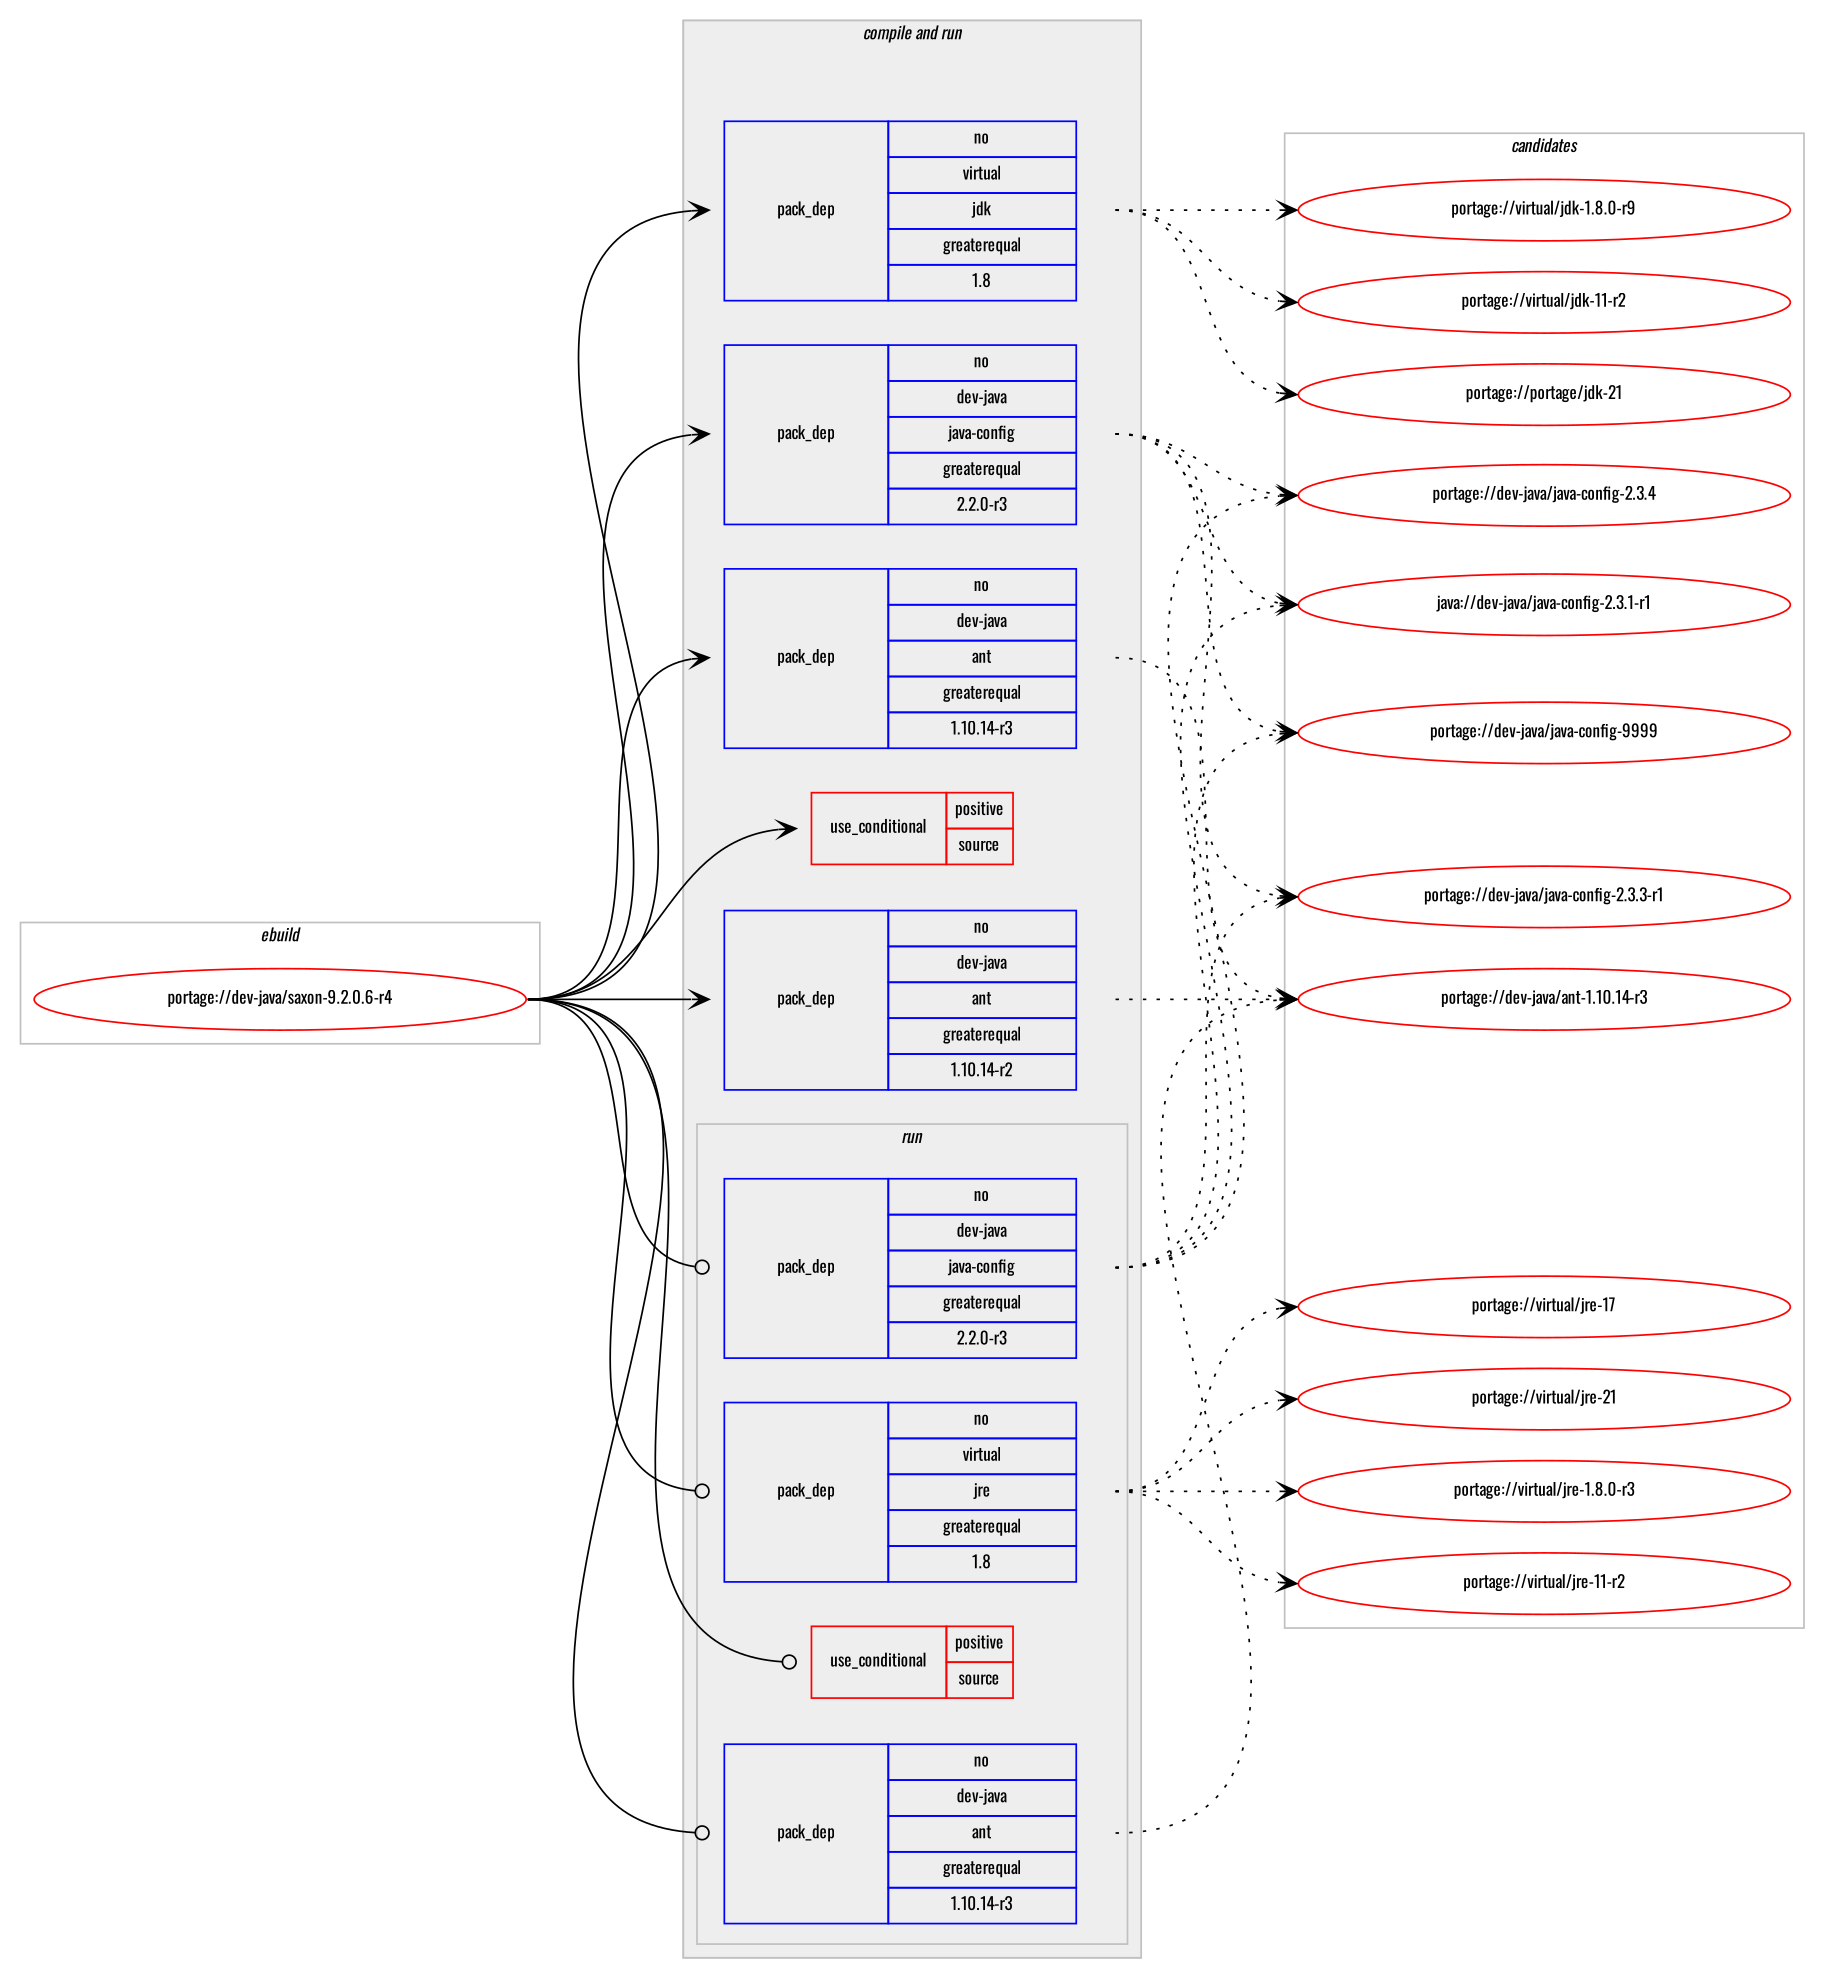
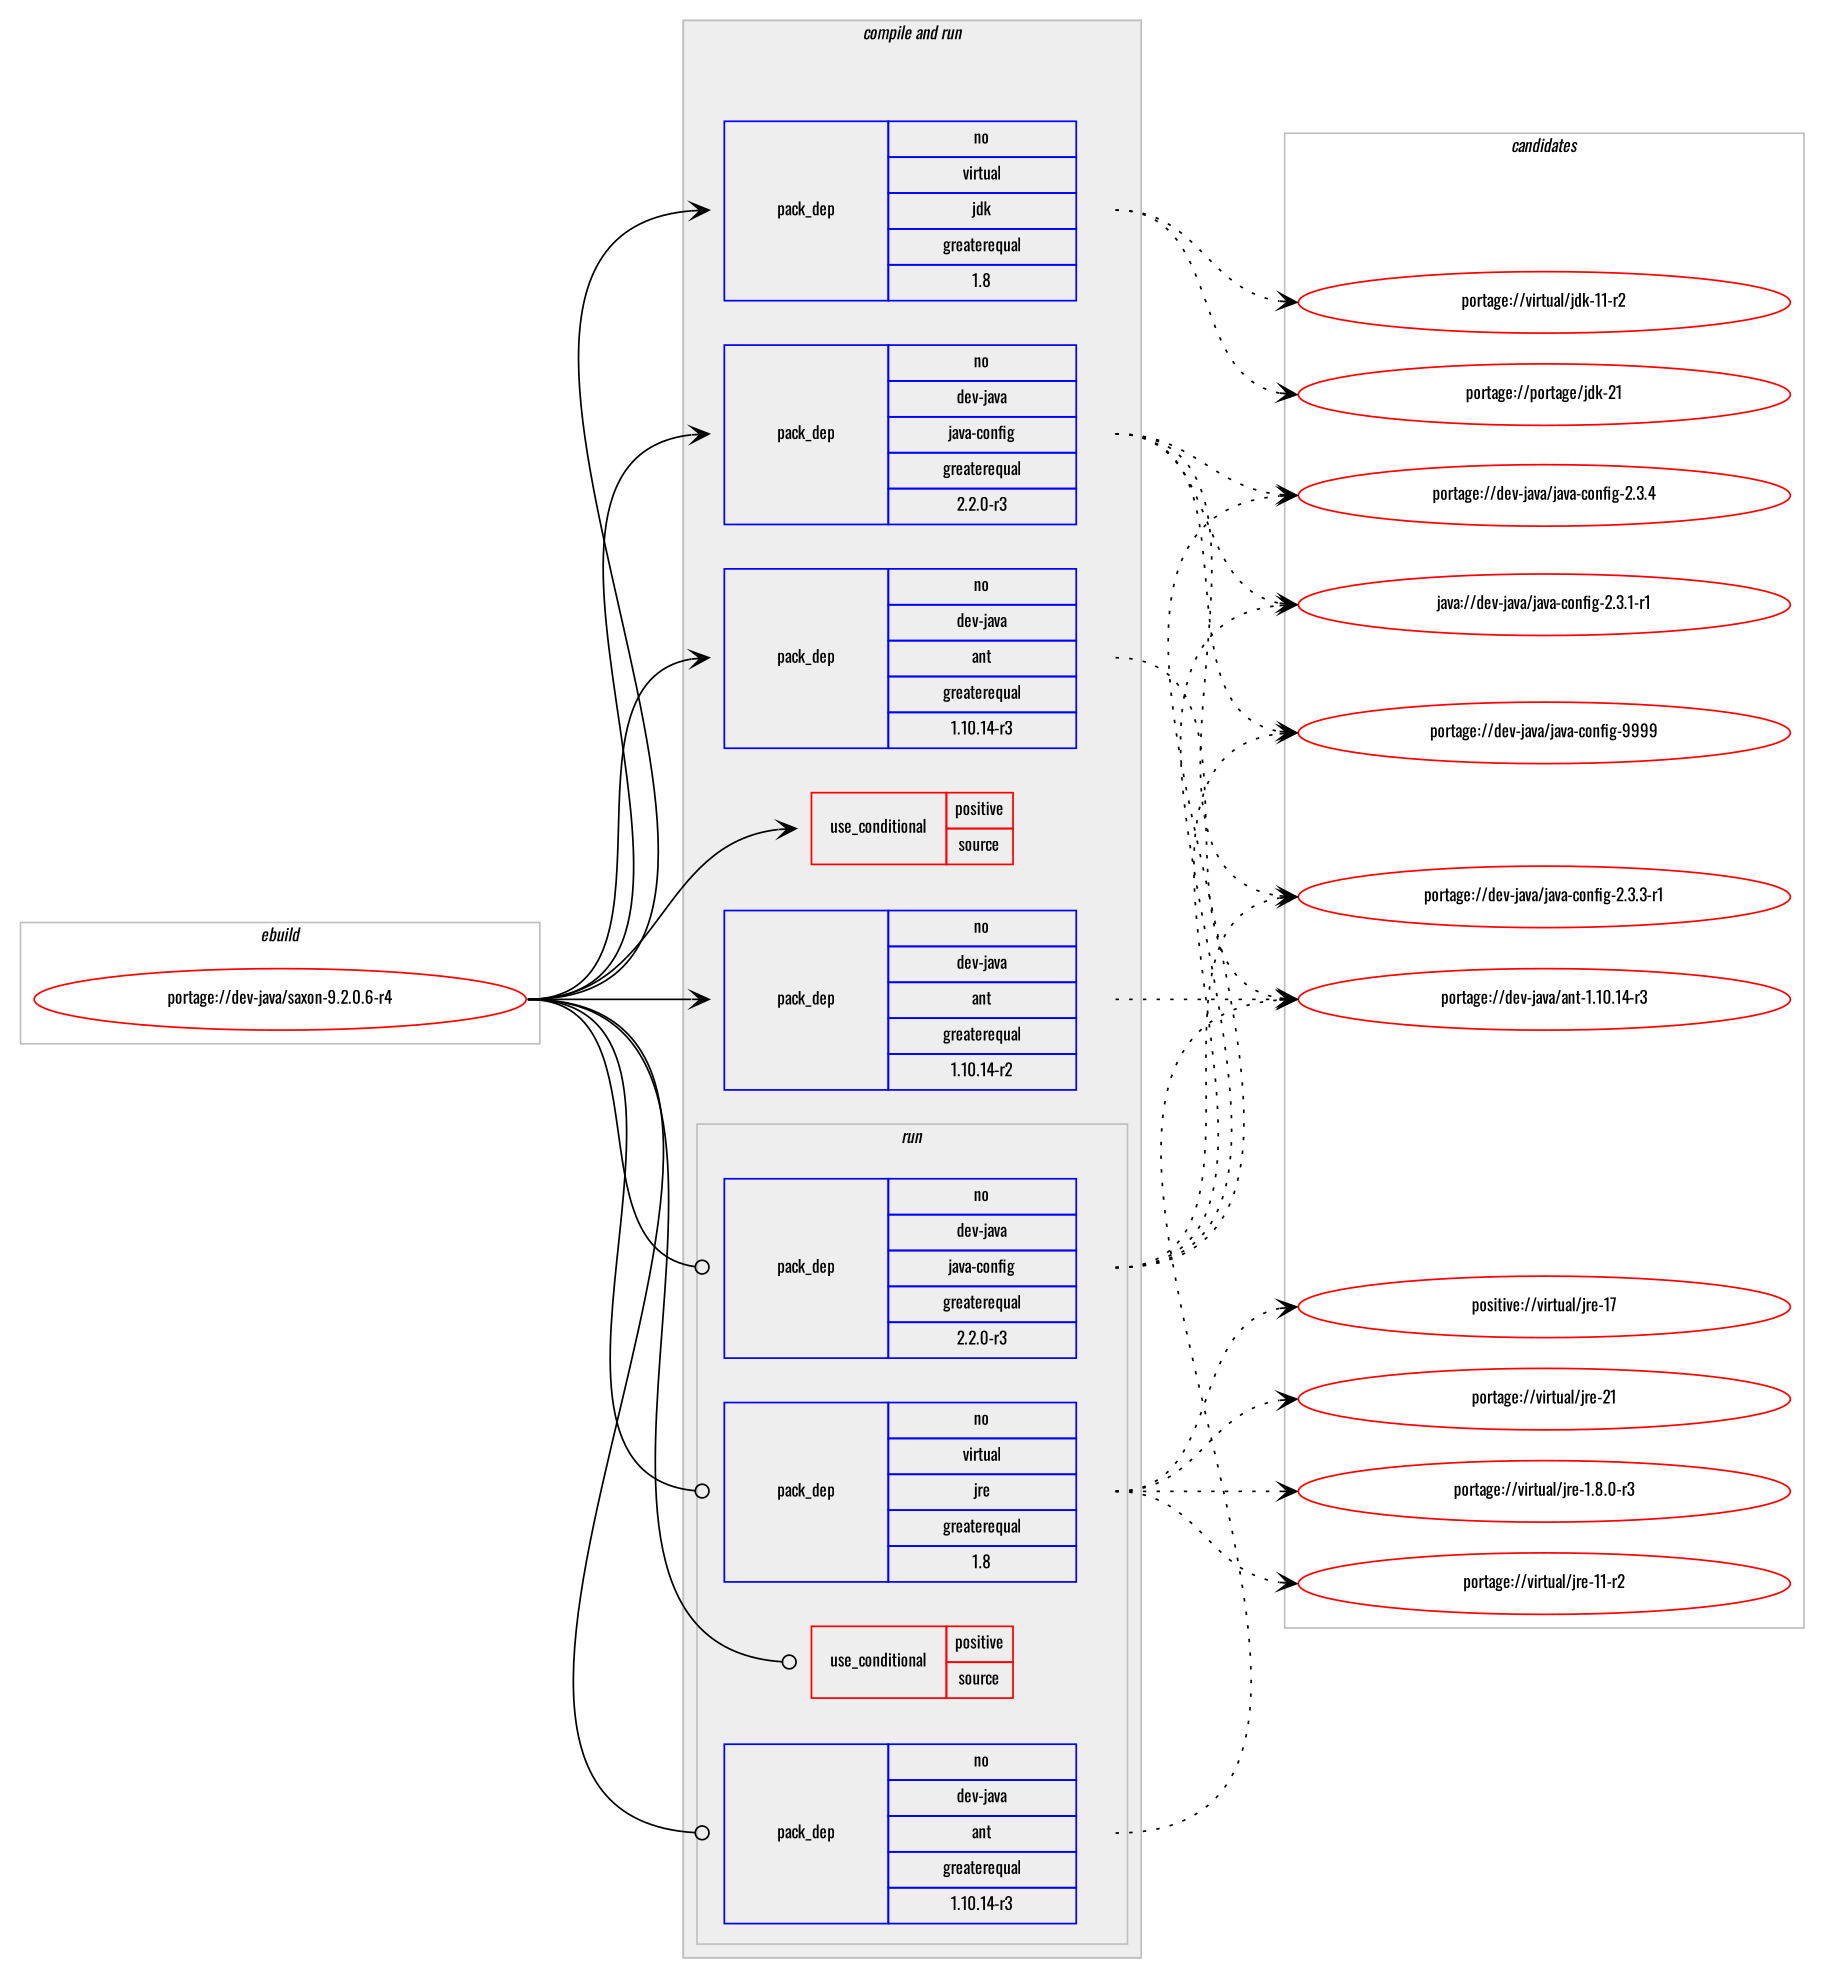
(1544, 210) -> none
(1544, 1307) -> (1544, 1307)
